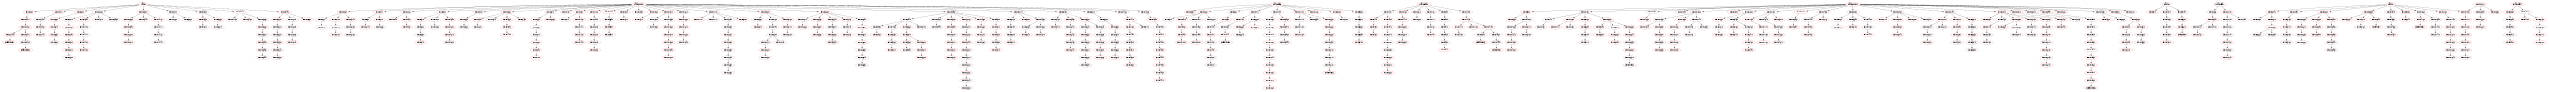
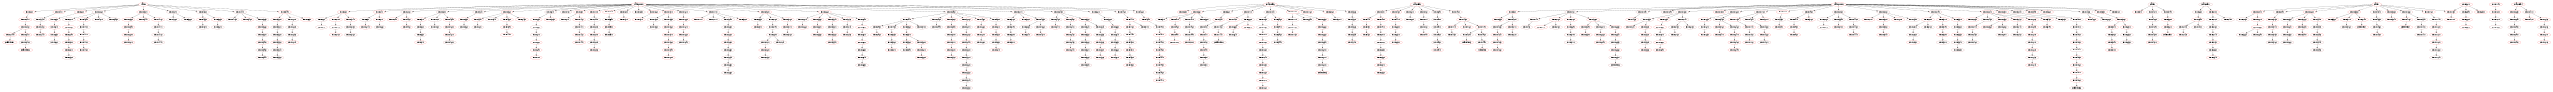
(2465, 27) -> none
